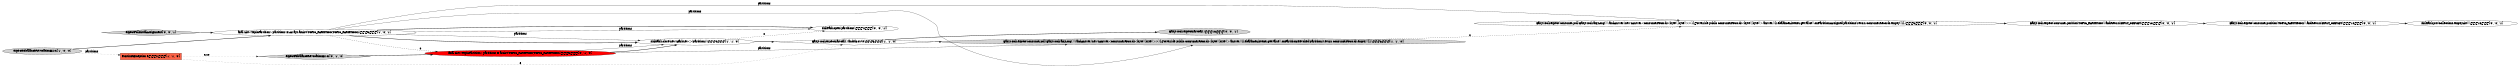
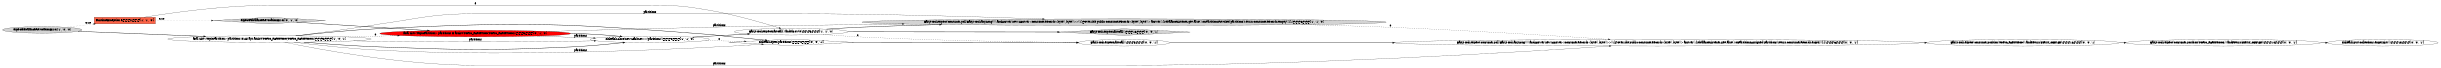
(854, 29) -> (791, 42)
(1204, 32) -> (1124, 32)
(151, 33) -> none
(854, 42) -> (791, 32)
none -> (1124, 43)
(92, 52) -> (88, 23)
(512, 65) -> (463, 5)
